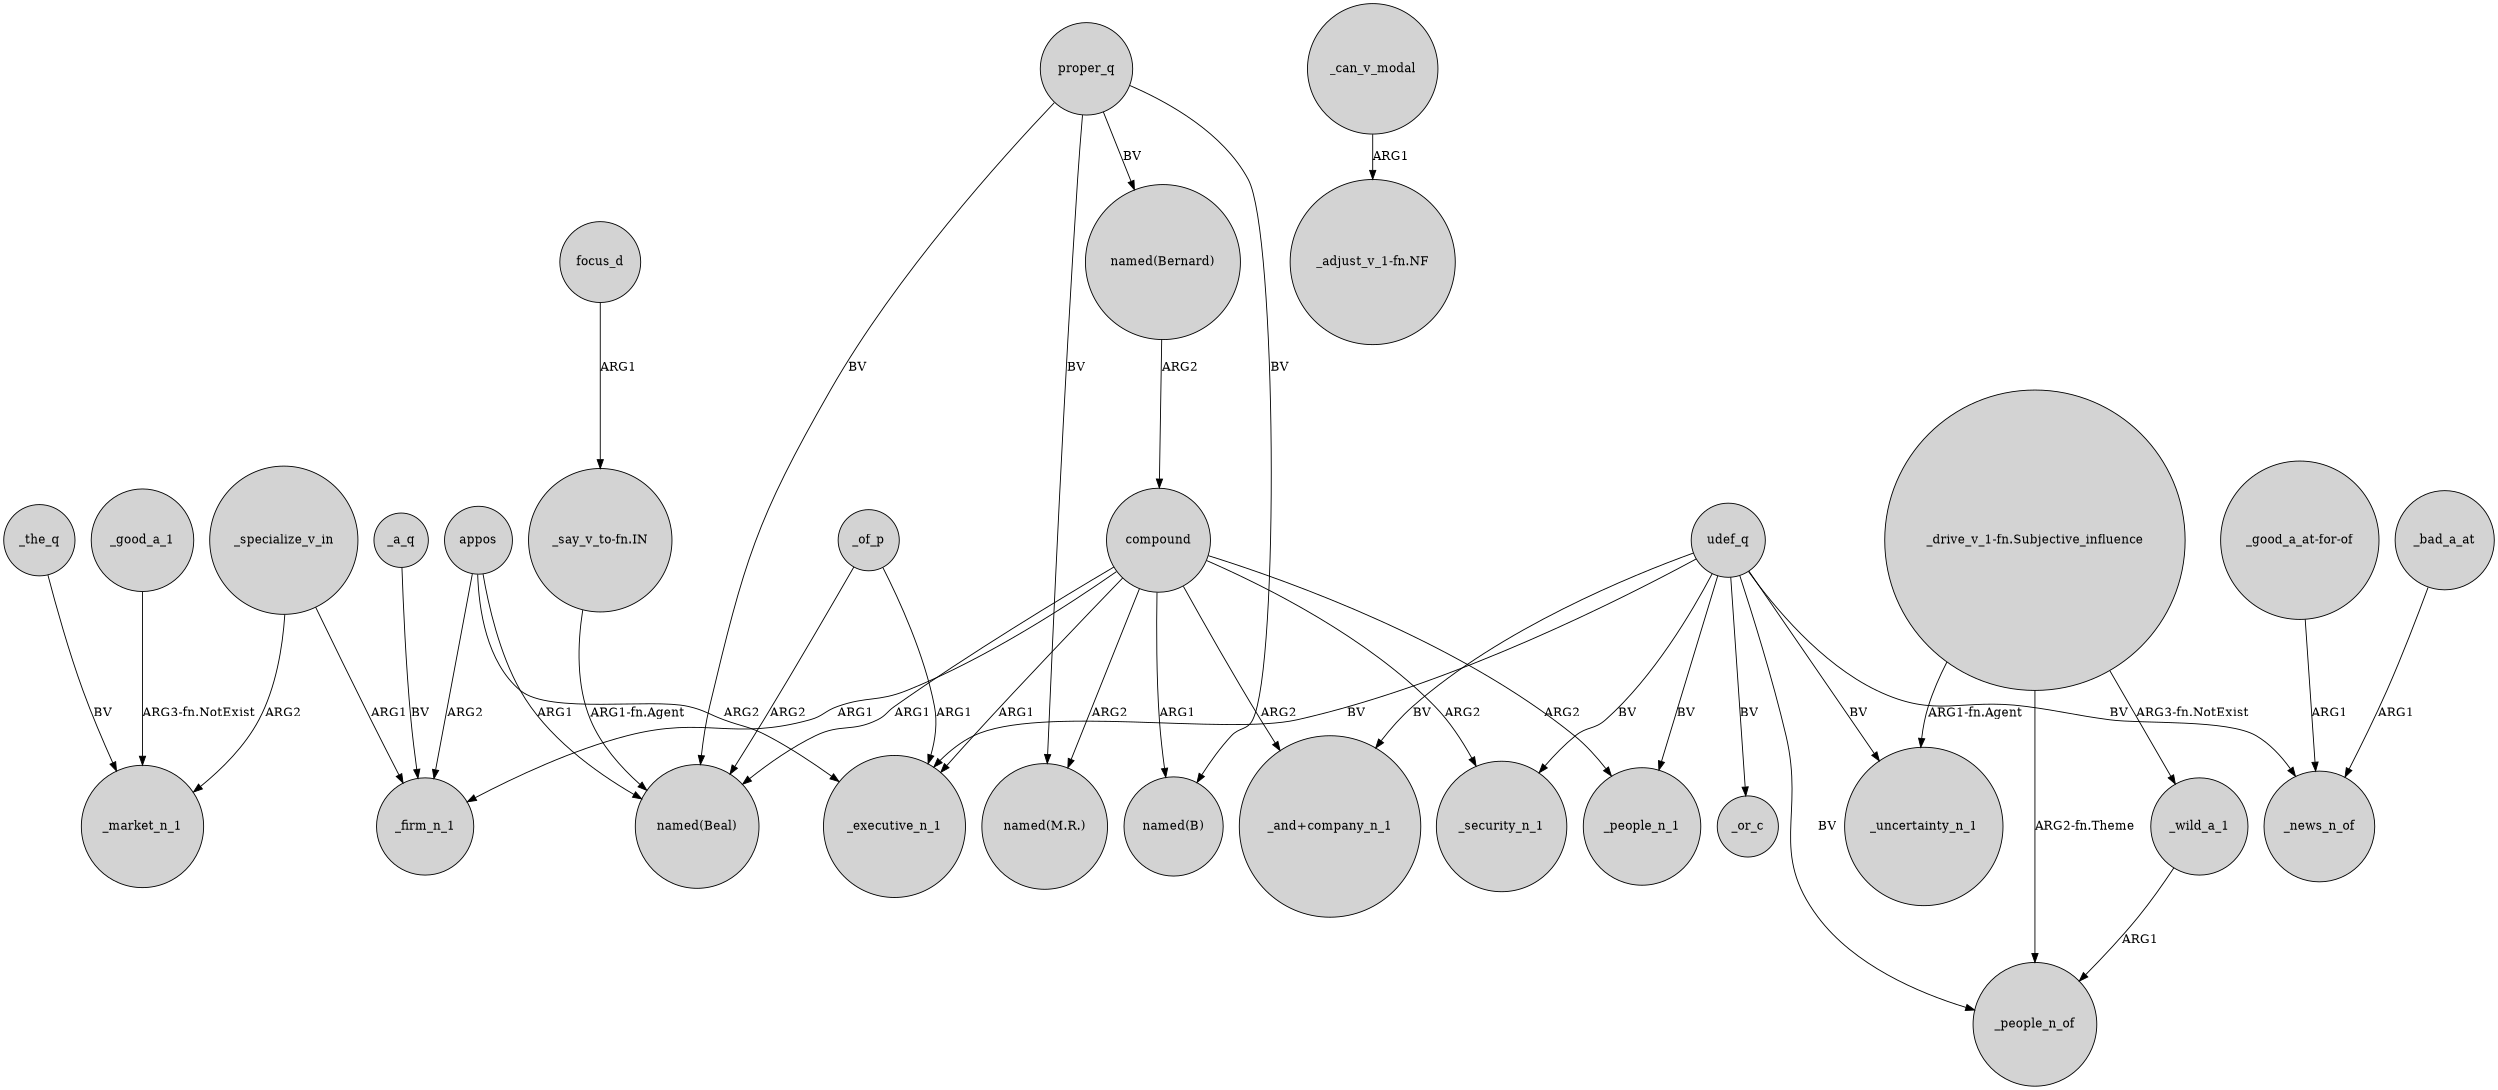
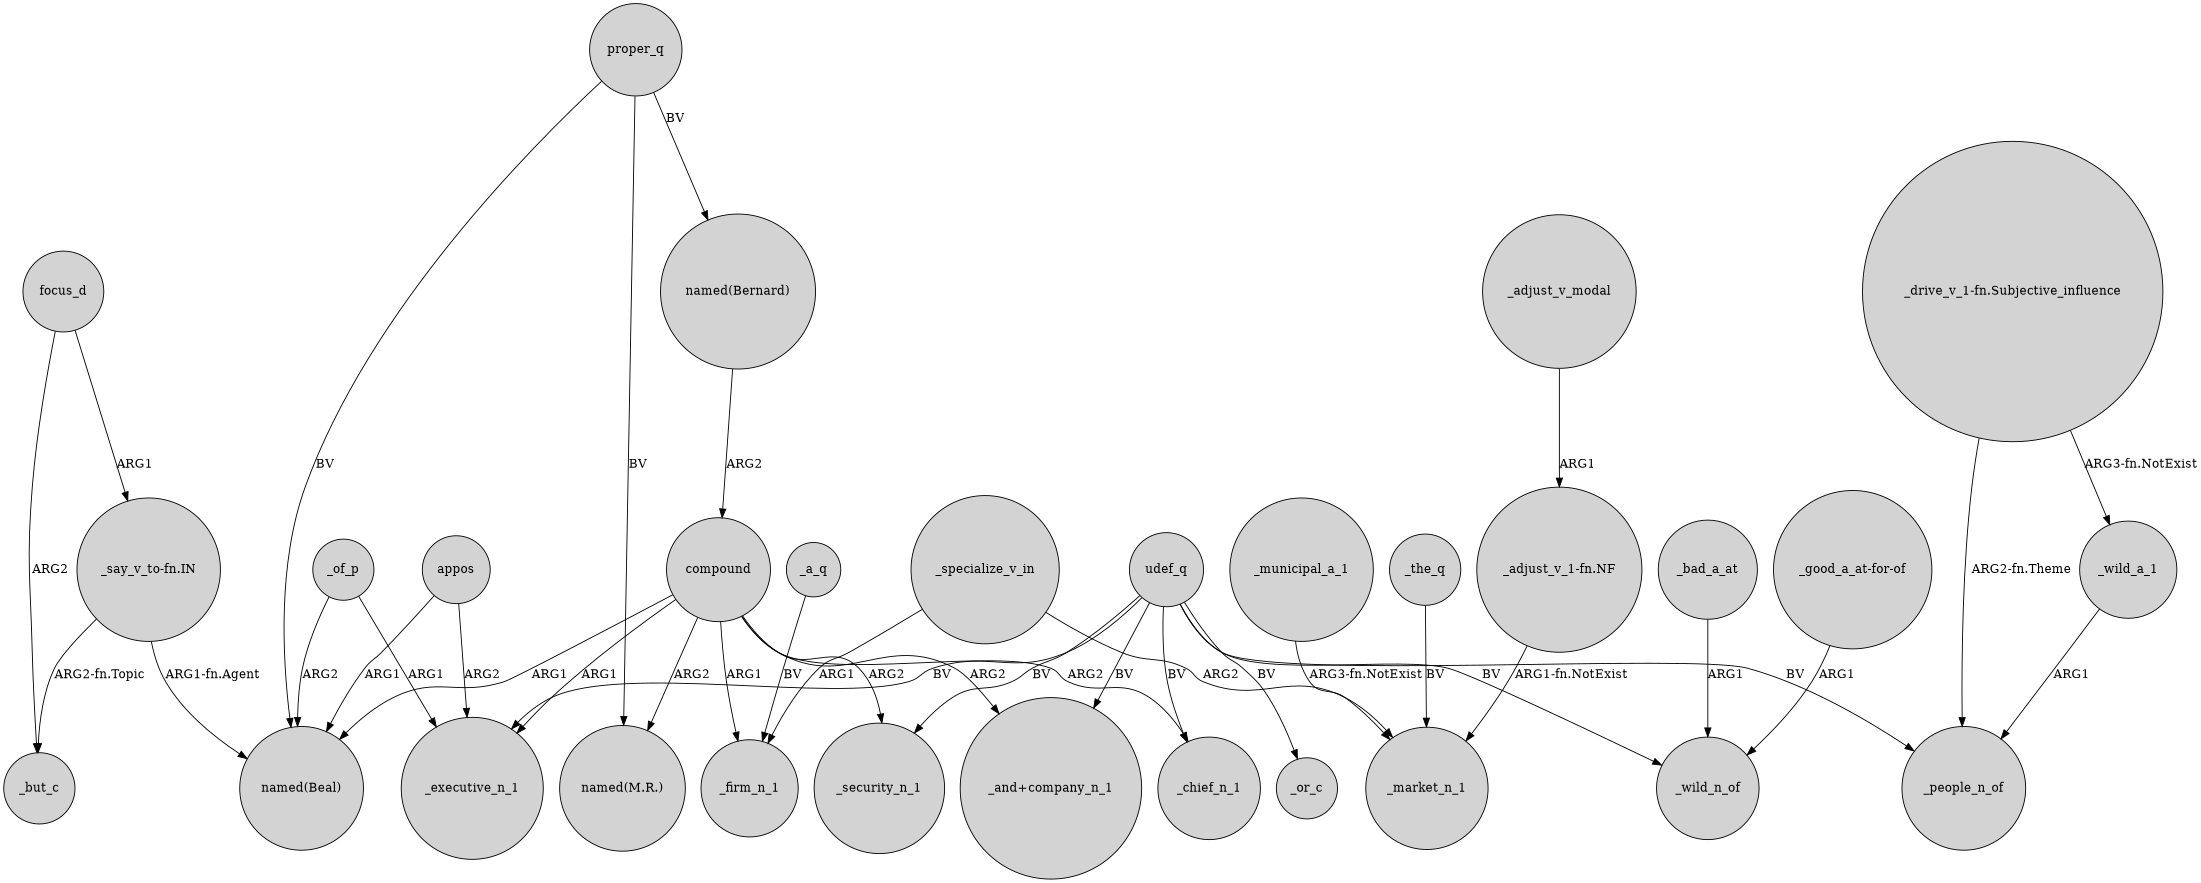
(1373, 69) -> (1559, 292)
(142, 540) -> (1302, 570)
(454, 672) -> none
none -> (1499, 696)
none -> (39, 788)
(1174, 826) -> none
(1642, 826) -> (1209, 788)
(1924, 826) -> none
(2319, 826) -> (1708, 788)
